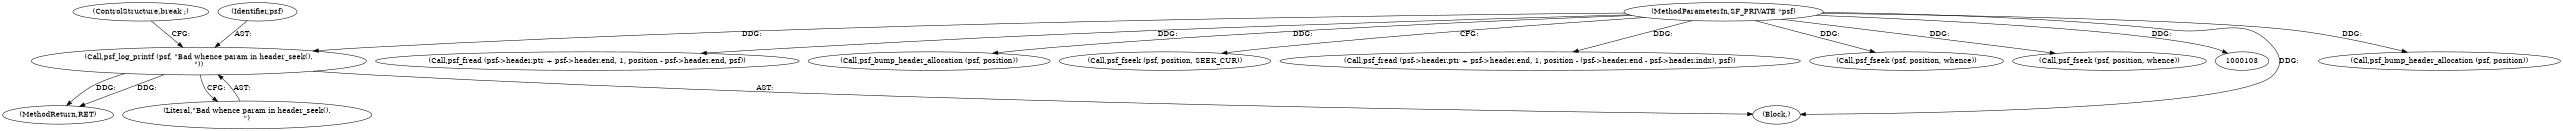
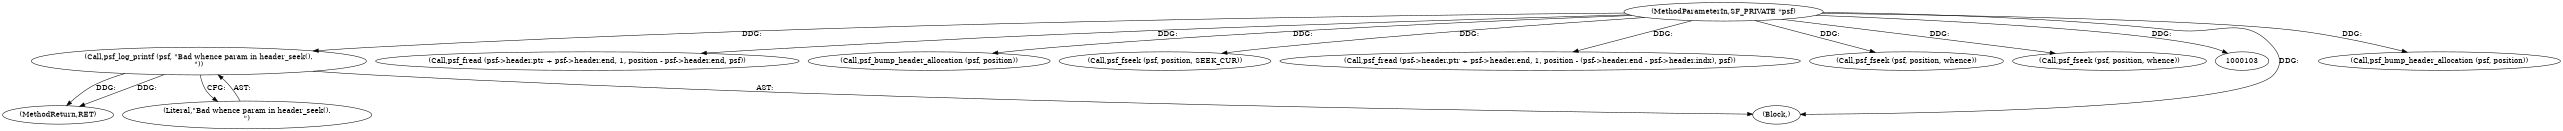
(141, 12) -> none
(257, 12) -> none
(1470, 34) -> (1470, 34)
